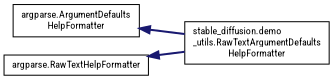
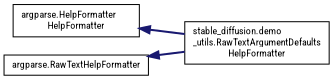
(76, 21) -> (76, 21)
